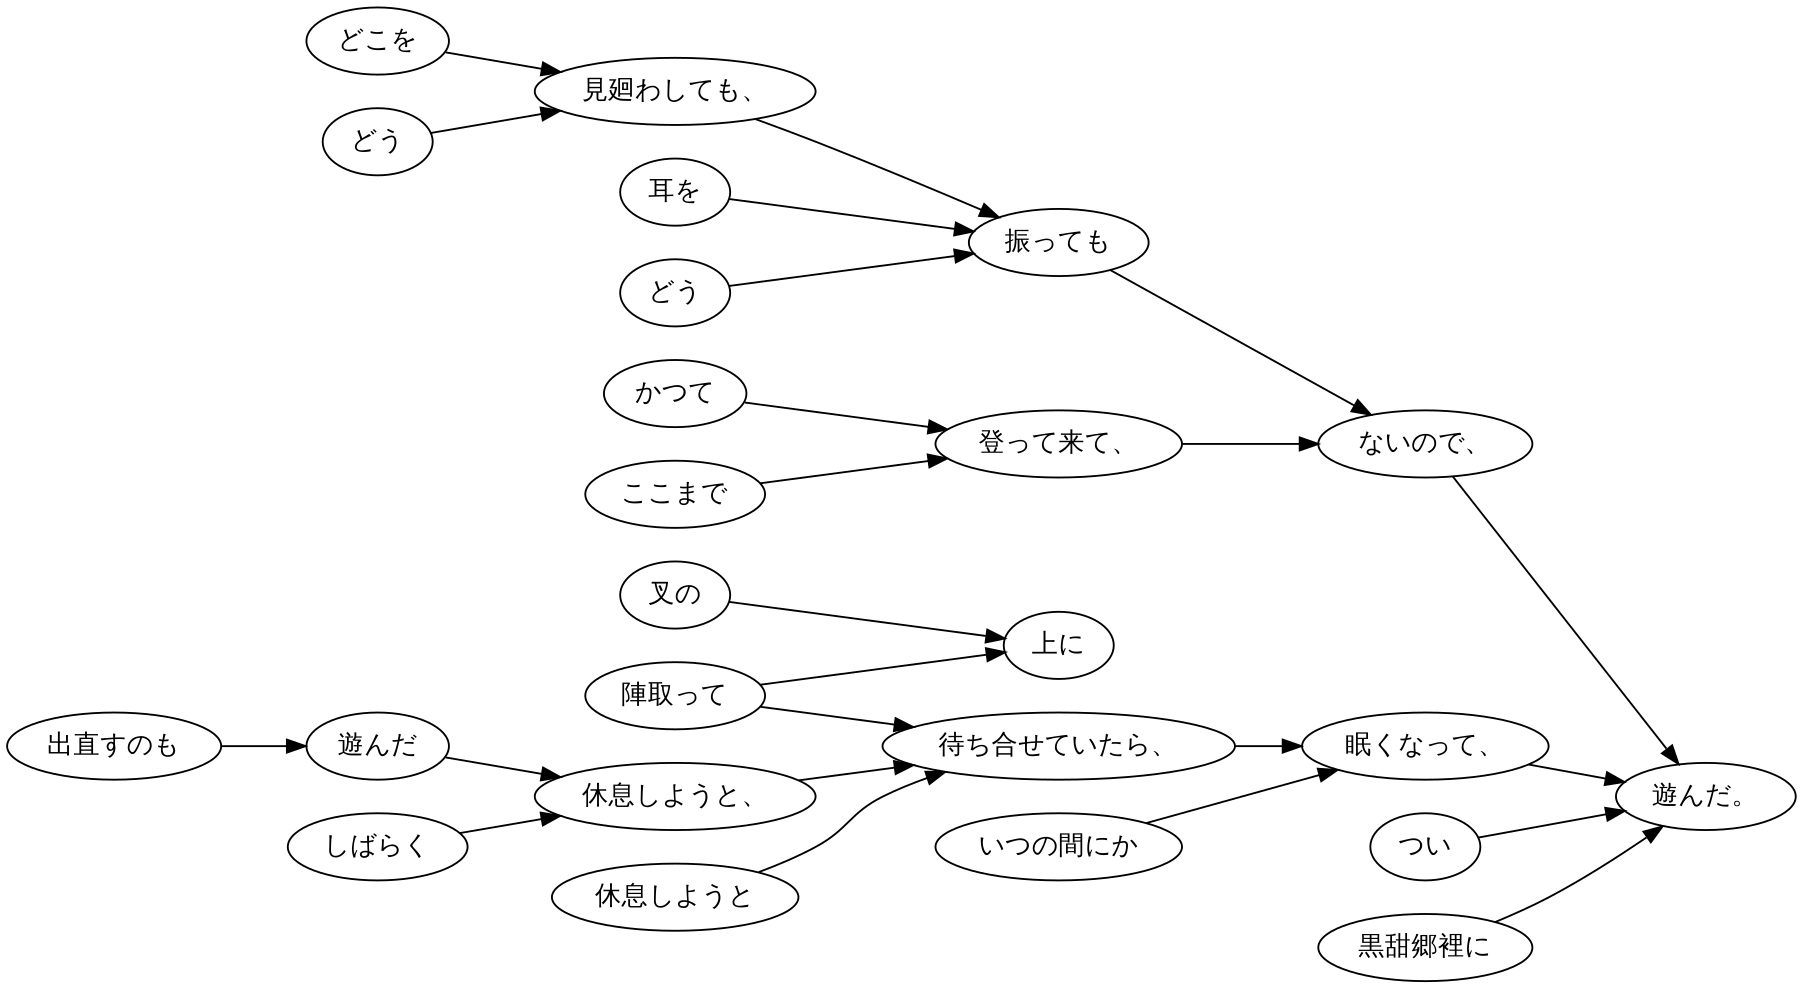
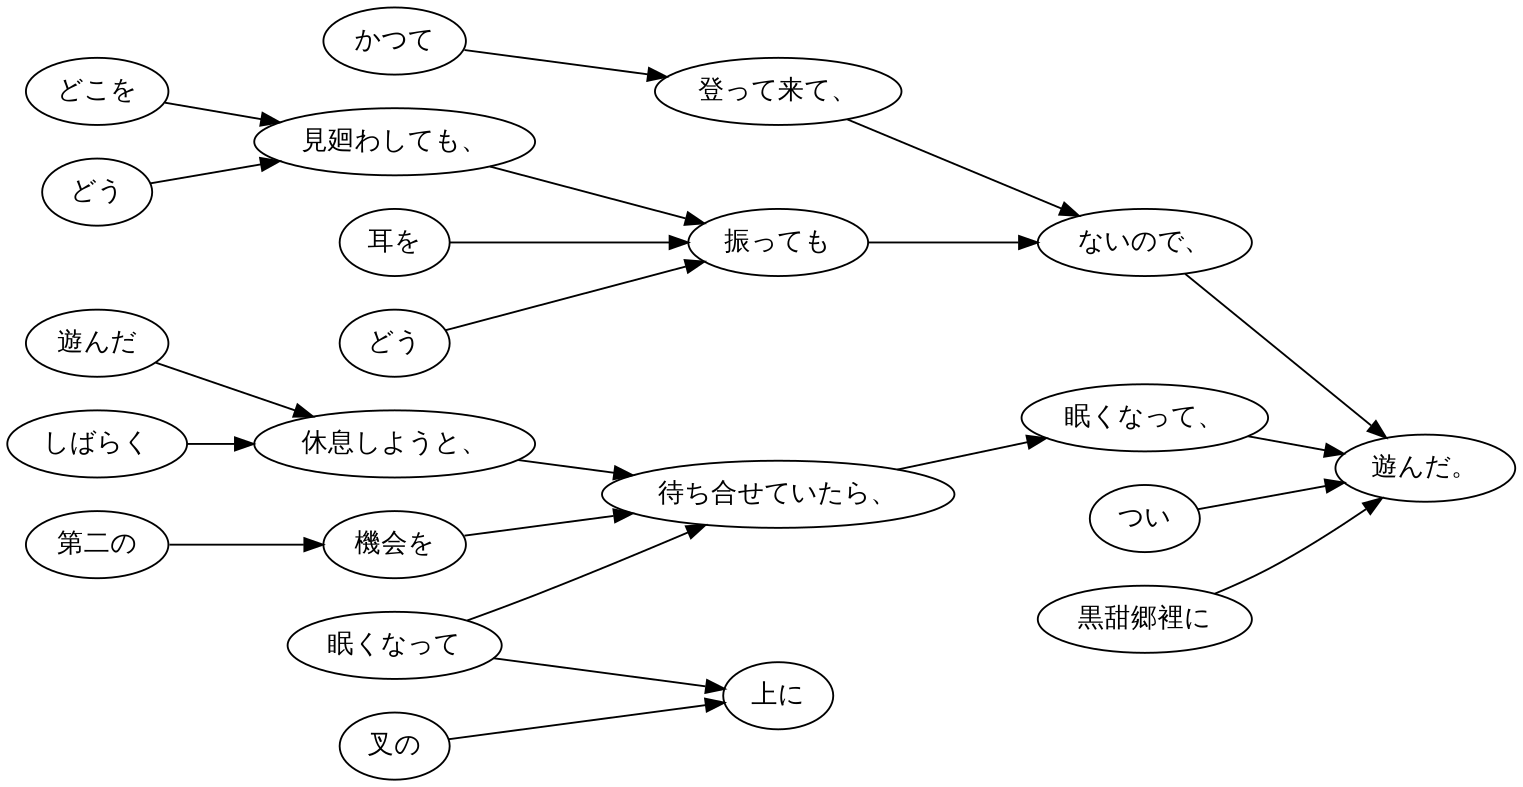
(675, 494) -> none
none -> (97, 545)
(675, 696) -> (395, 645)
(114, 746) -> none
(1059, 847) -> none
(675, 897) -> (395, 545)
